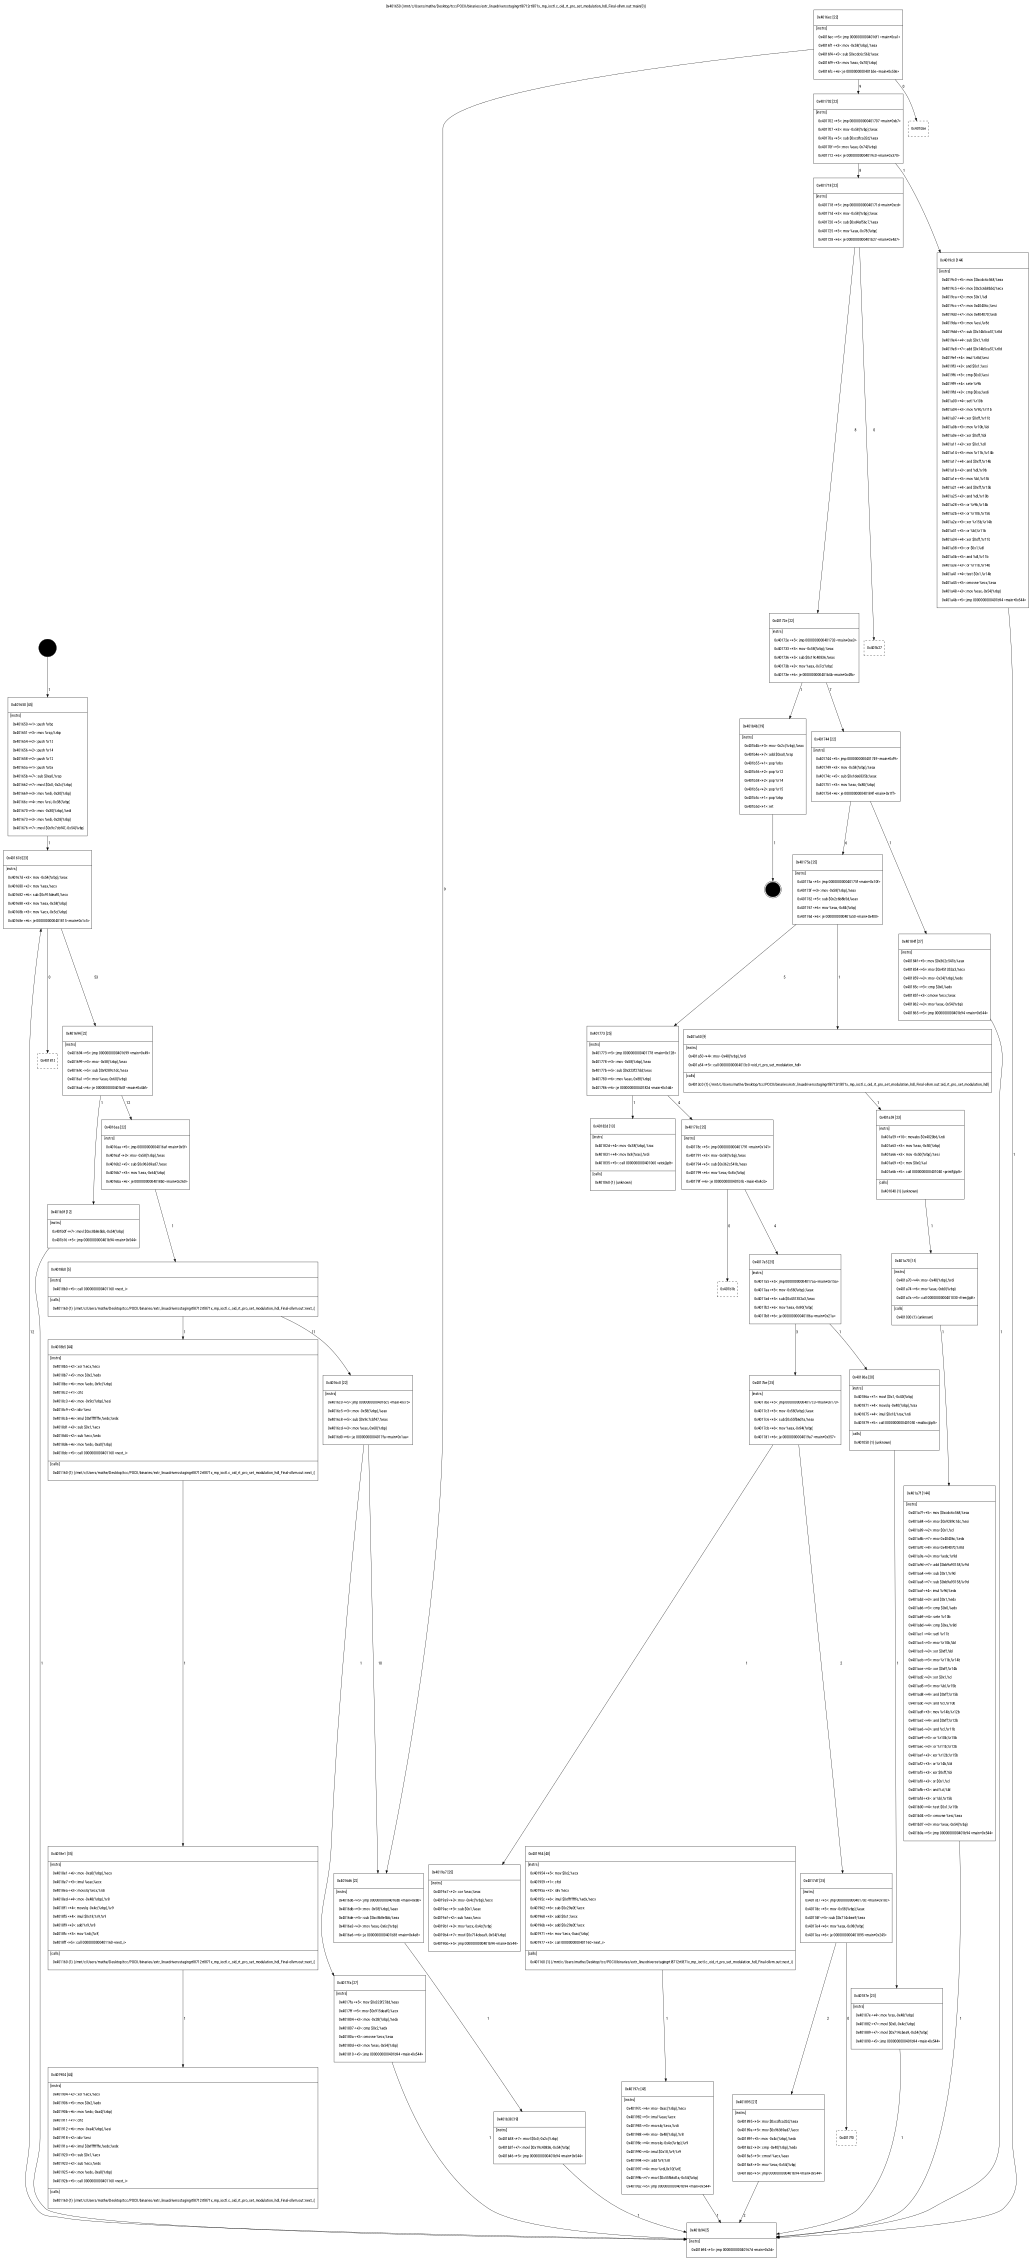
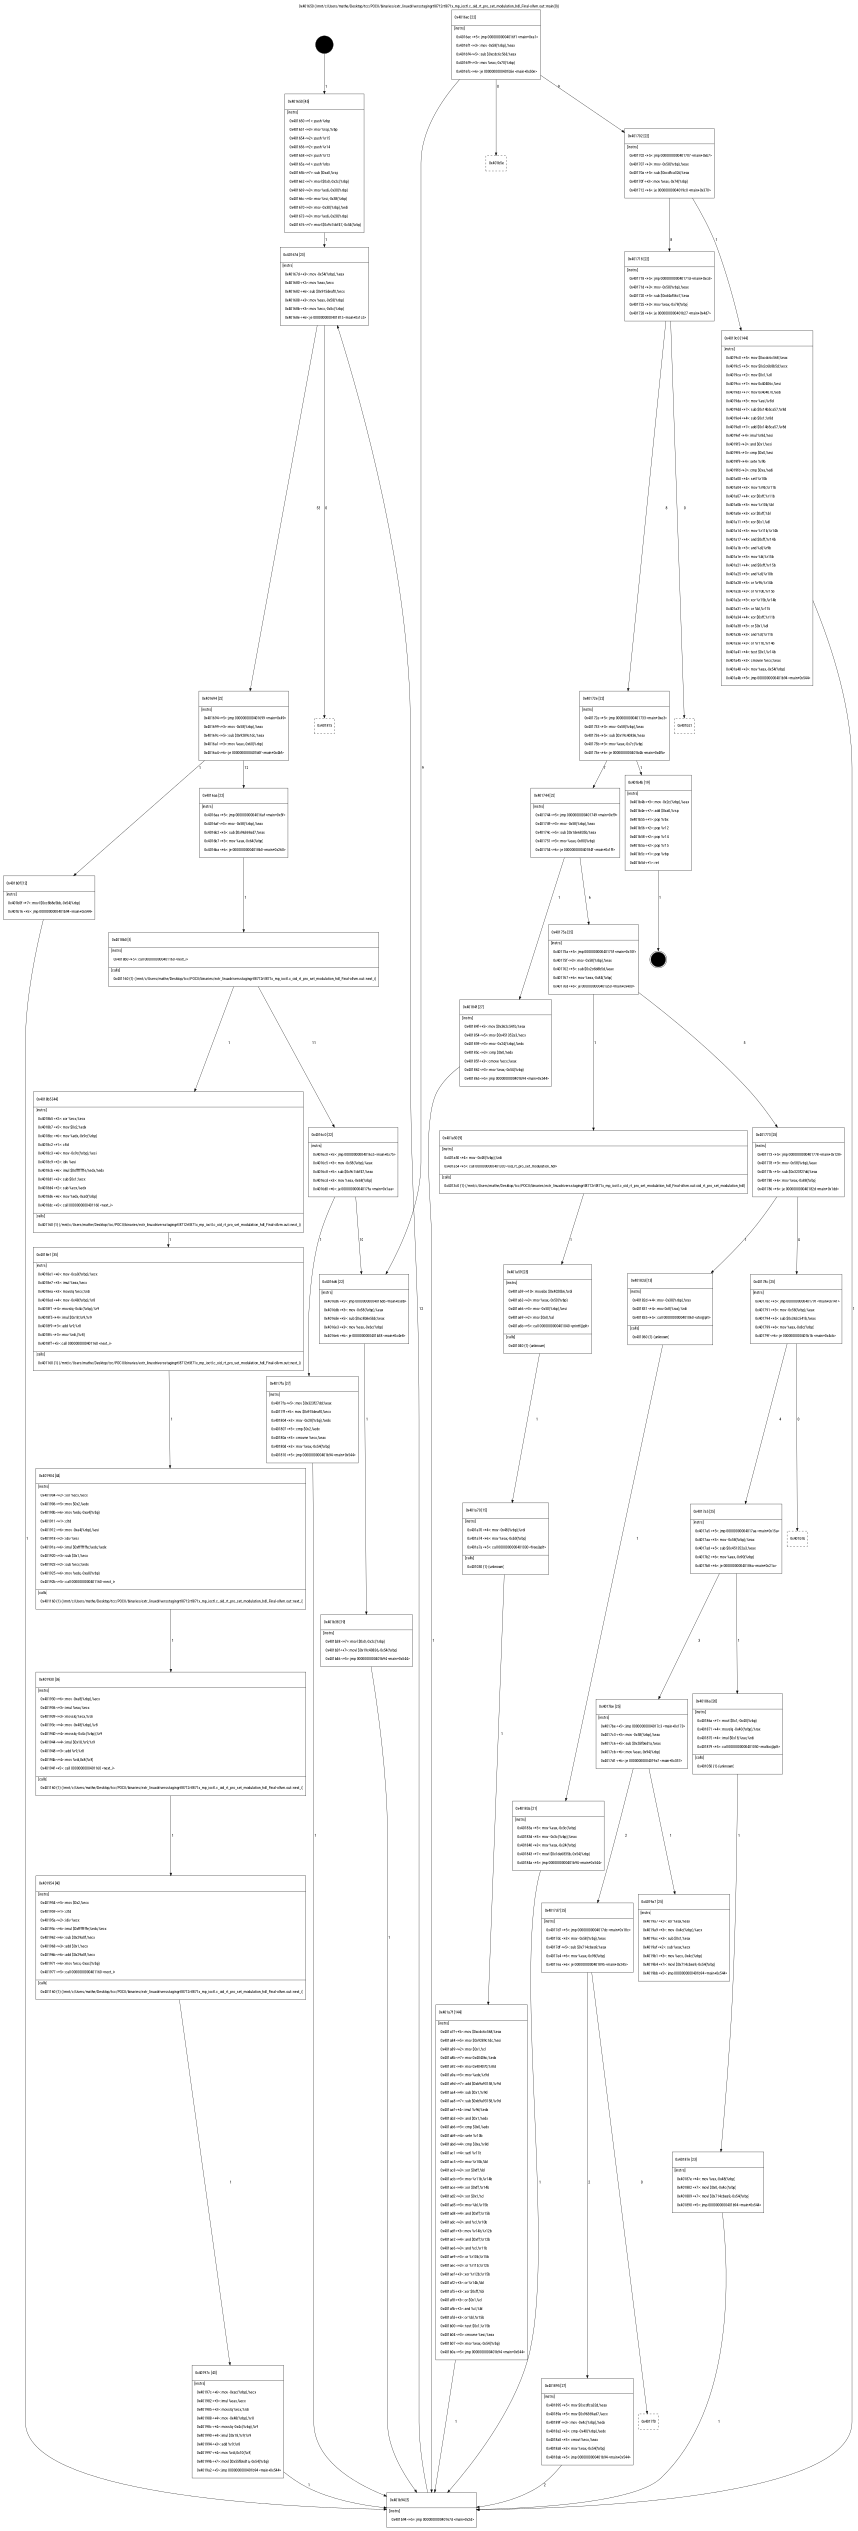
none -> (171, 1734)
none -> (558, 1836)
